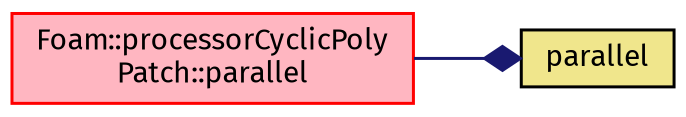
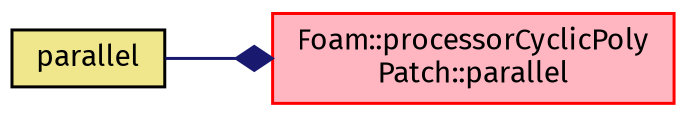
(449, 58) -> (201, 58)
